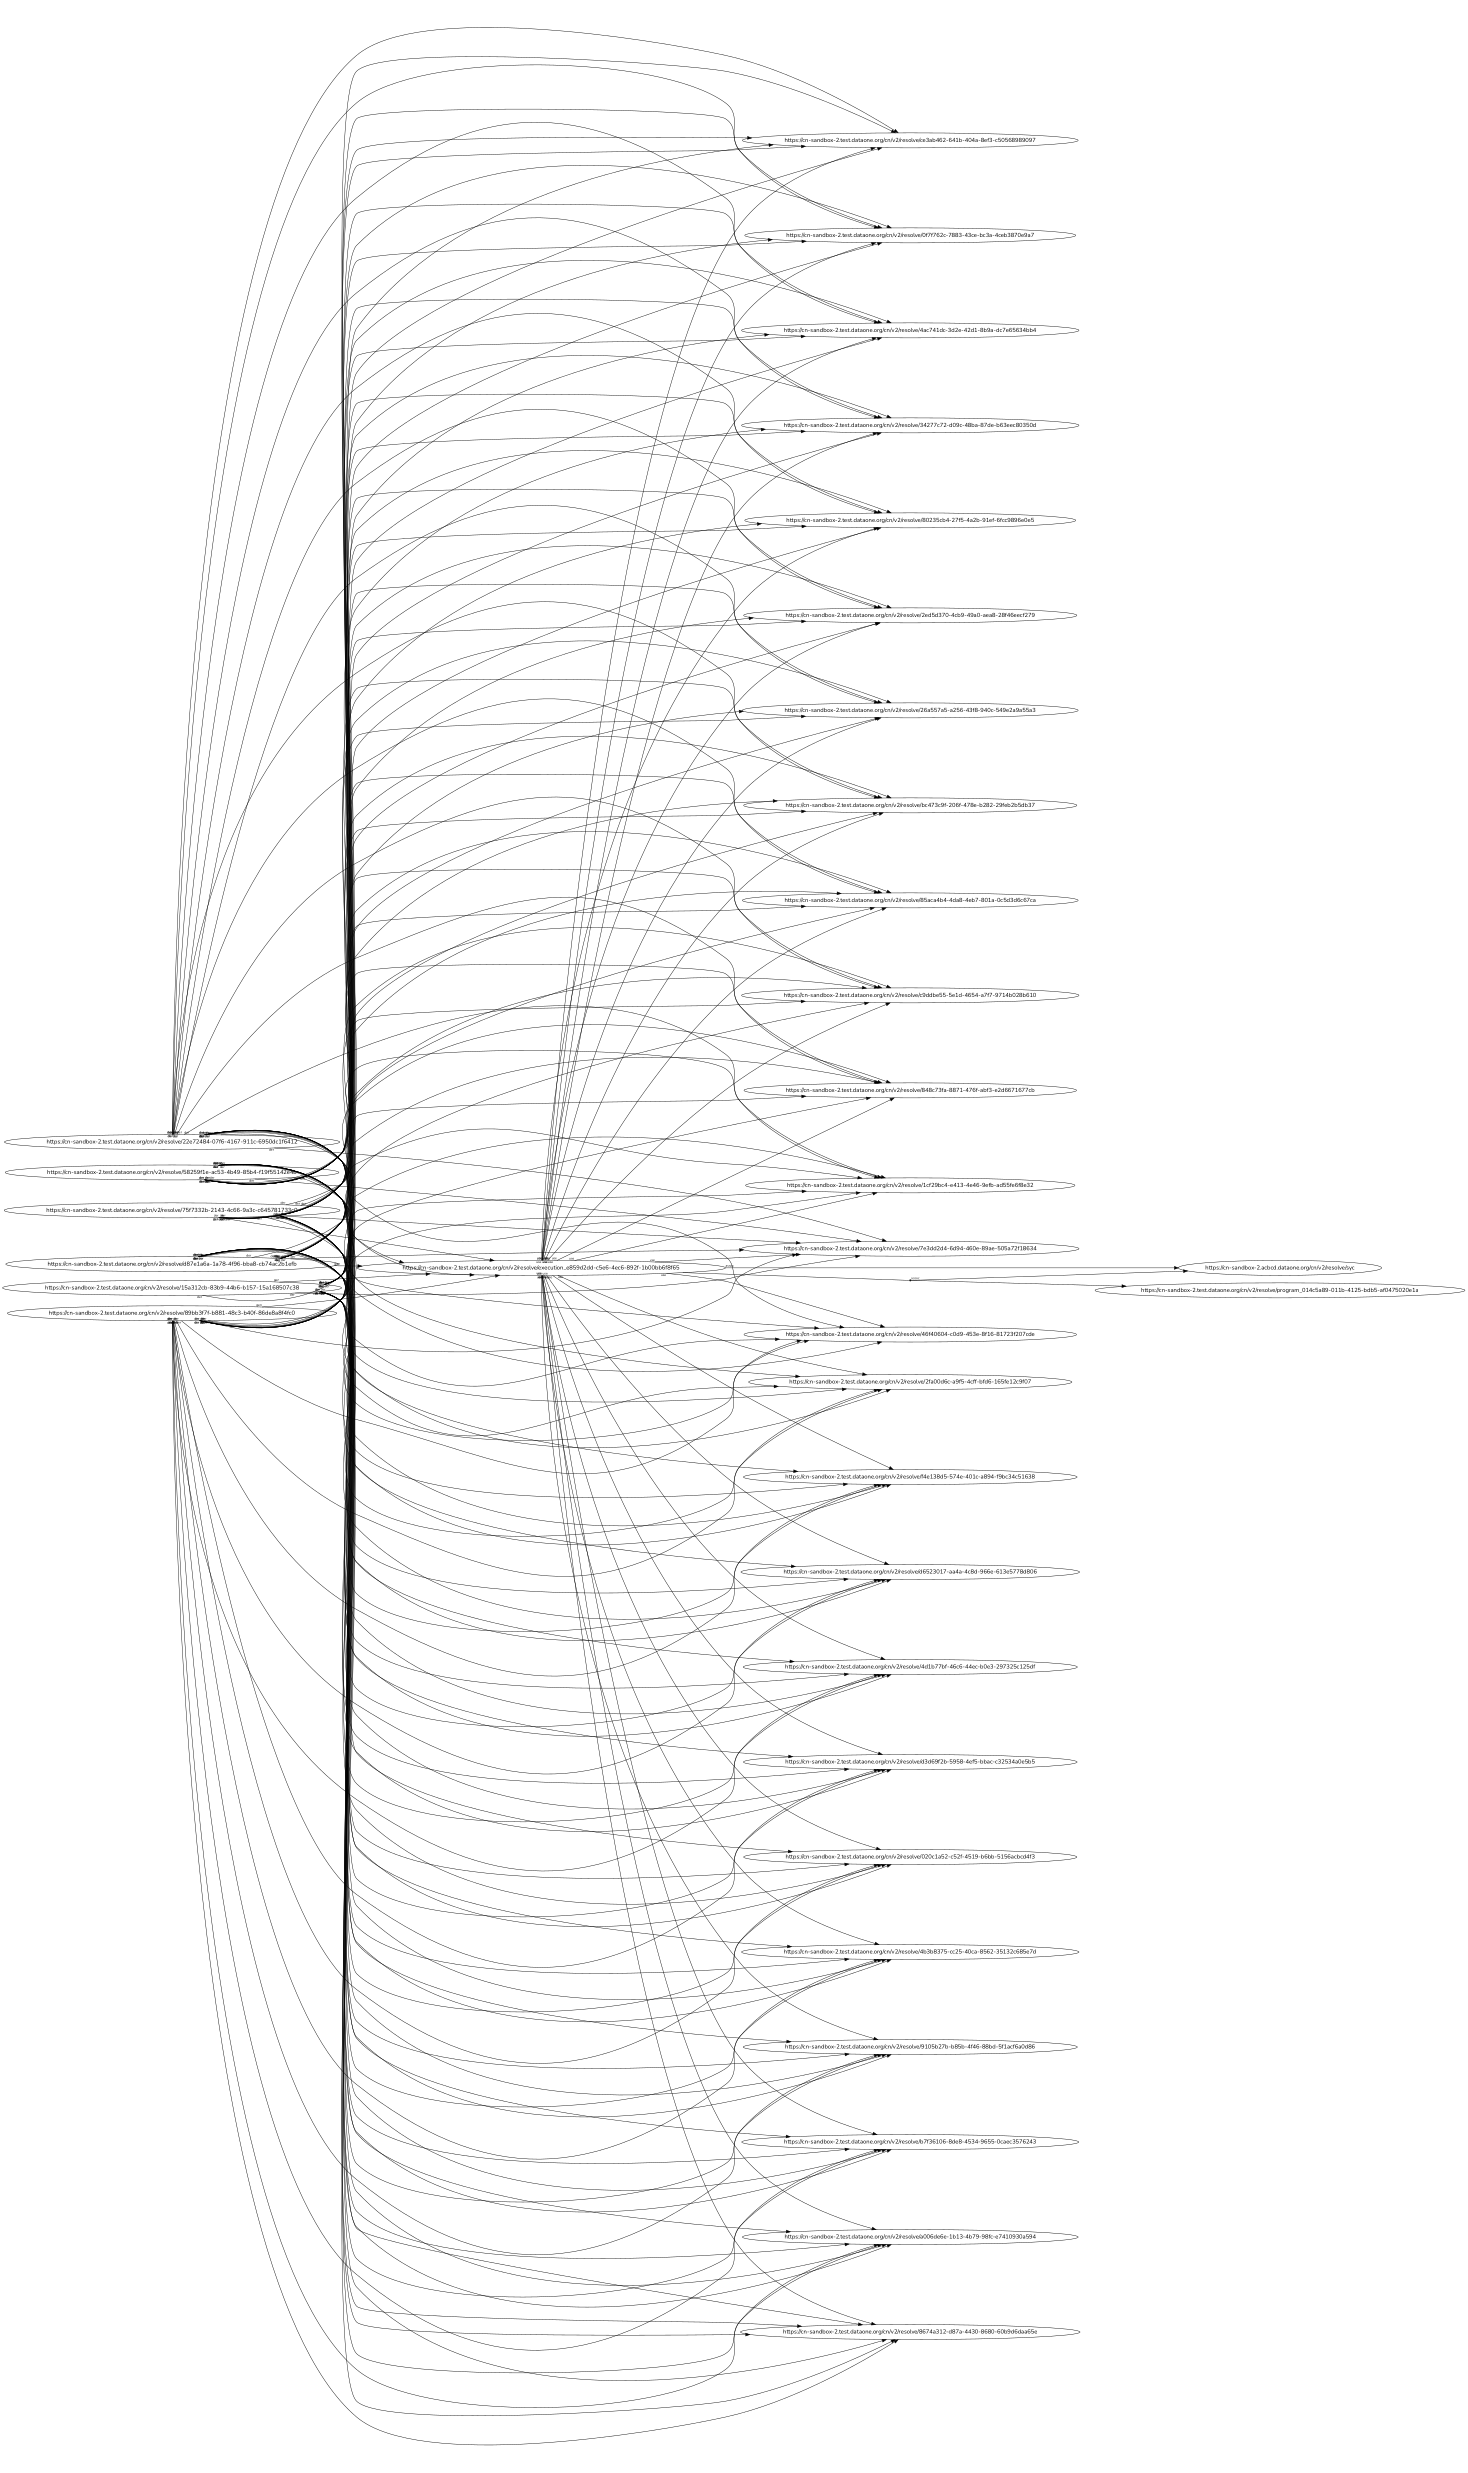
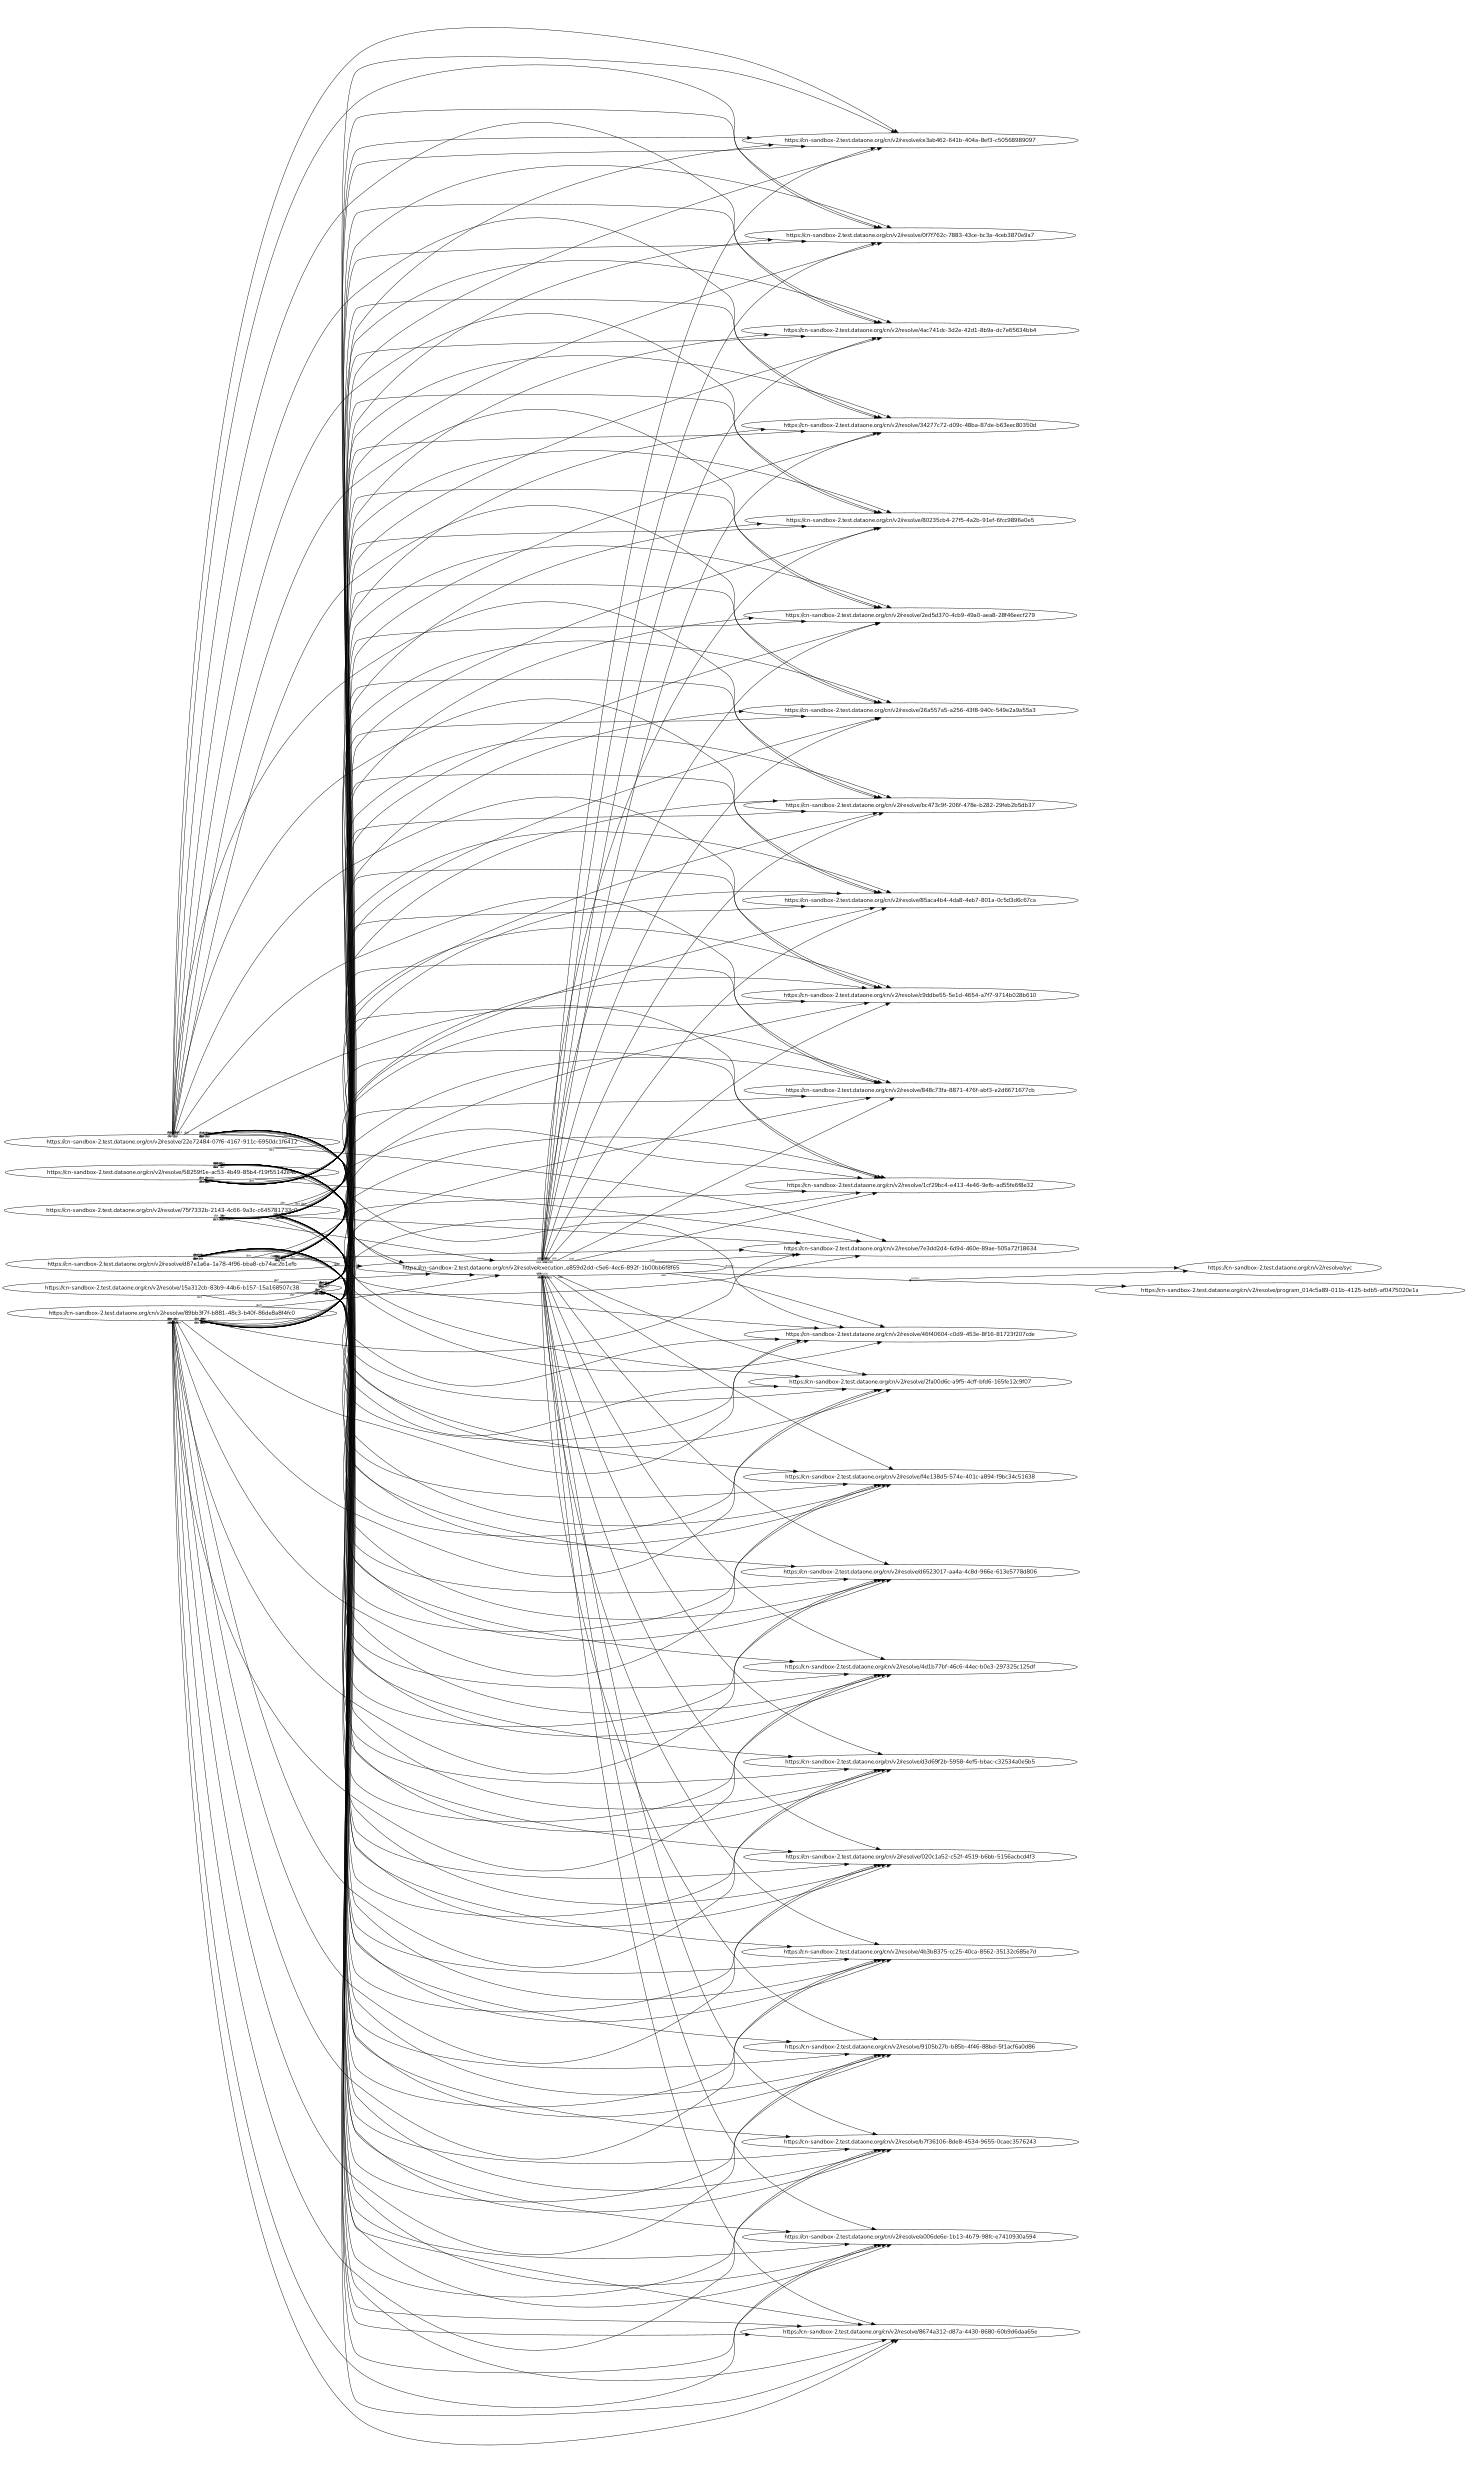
(1280, 1268) -> (1280, 1268)
